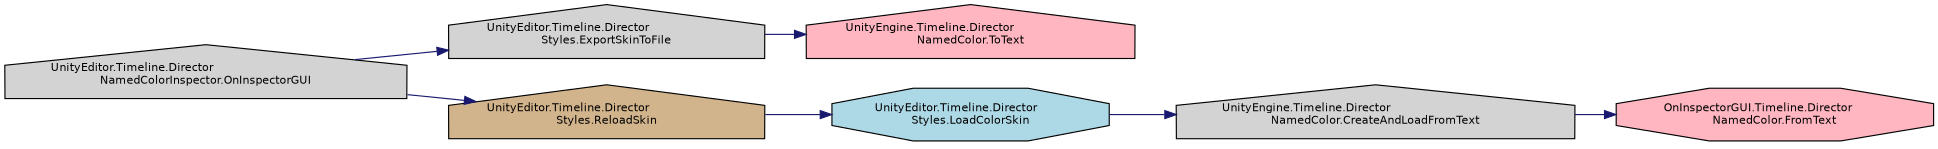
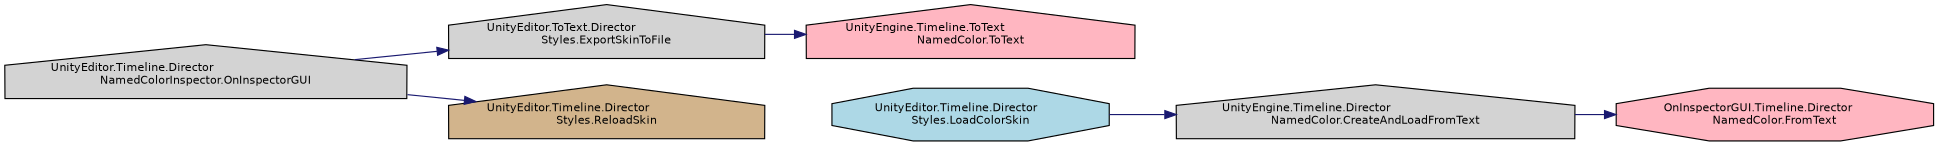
(607, 34) -> (607, 34)
(971, 34) -> (971, 34)
(793, 115) -> none
